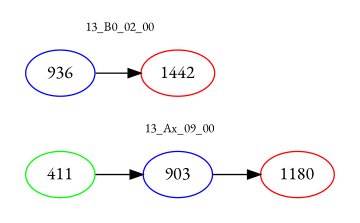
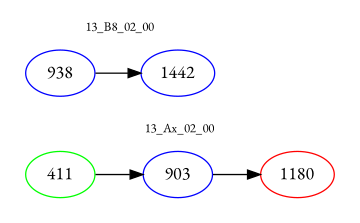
(120, 28) -> (120, 28)
(60, 73) -> (60, 73)
(178, 73) -> (178, 73)
(180, 129) -> (180, 129)
